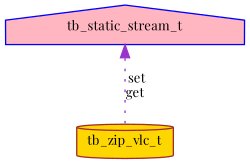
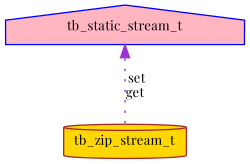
(125, 141) -> (125, 141)
